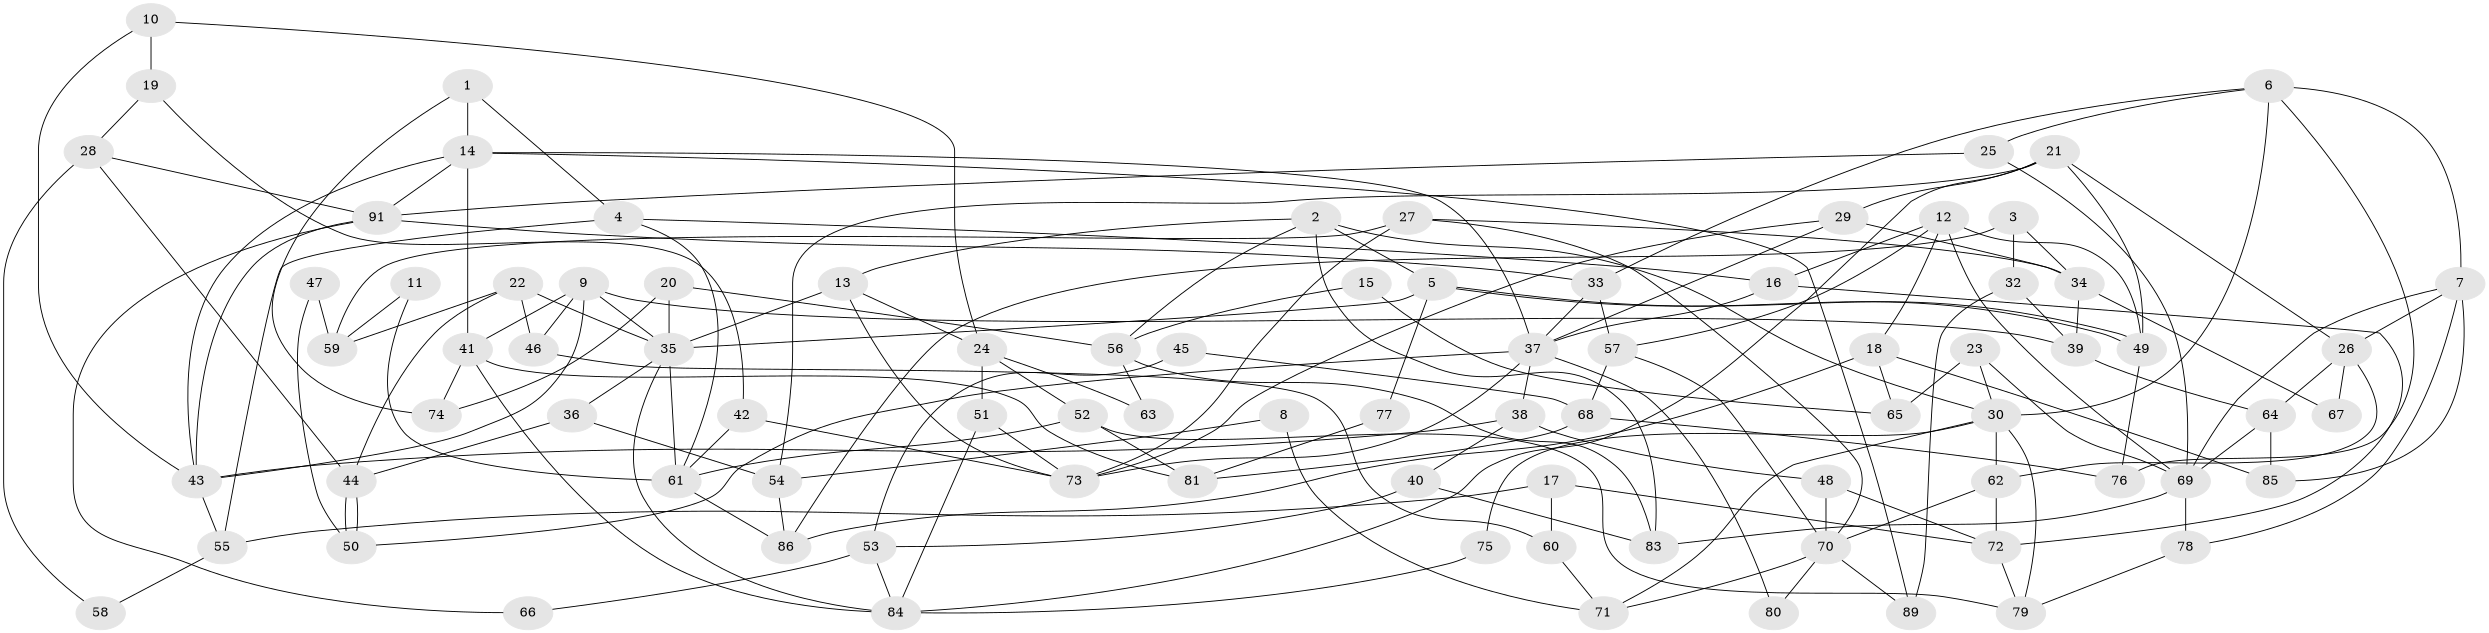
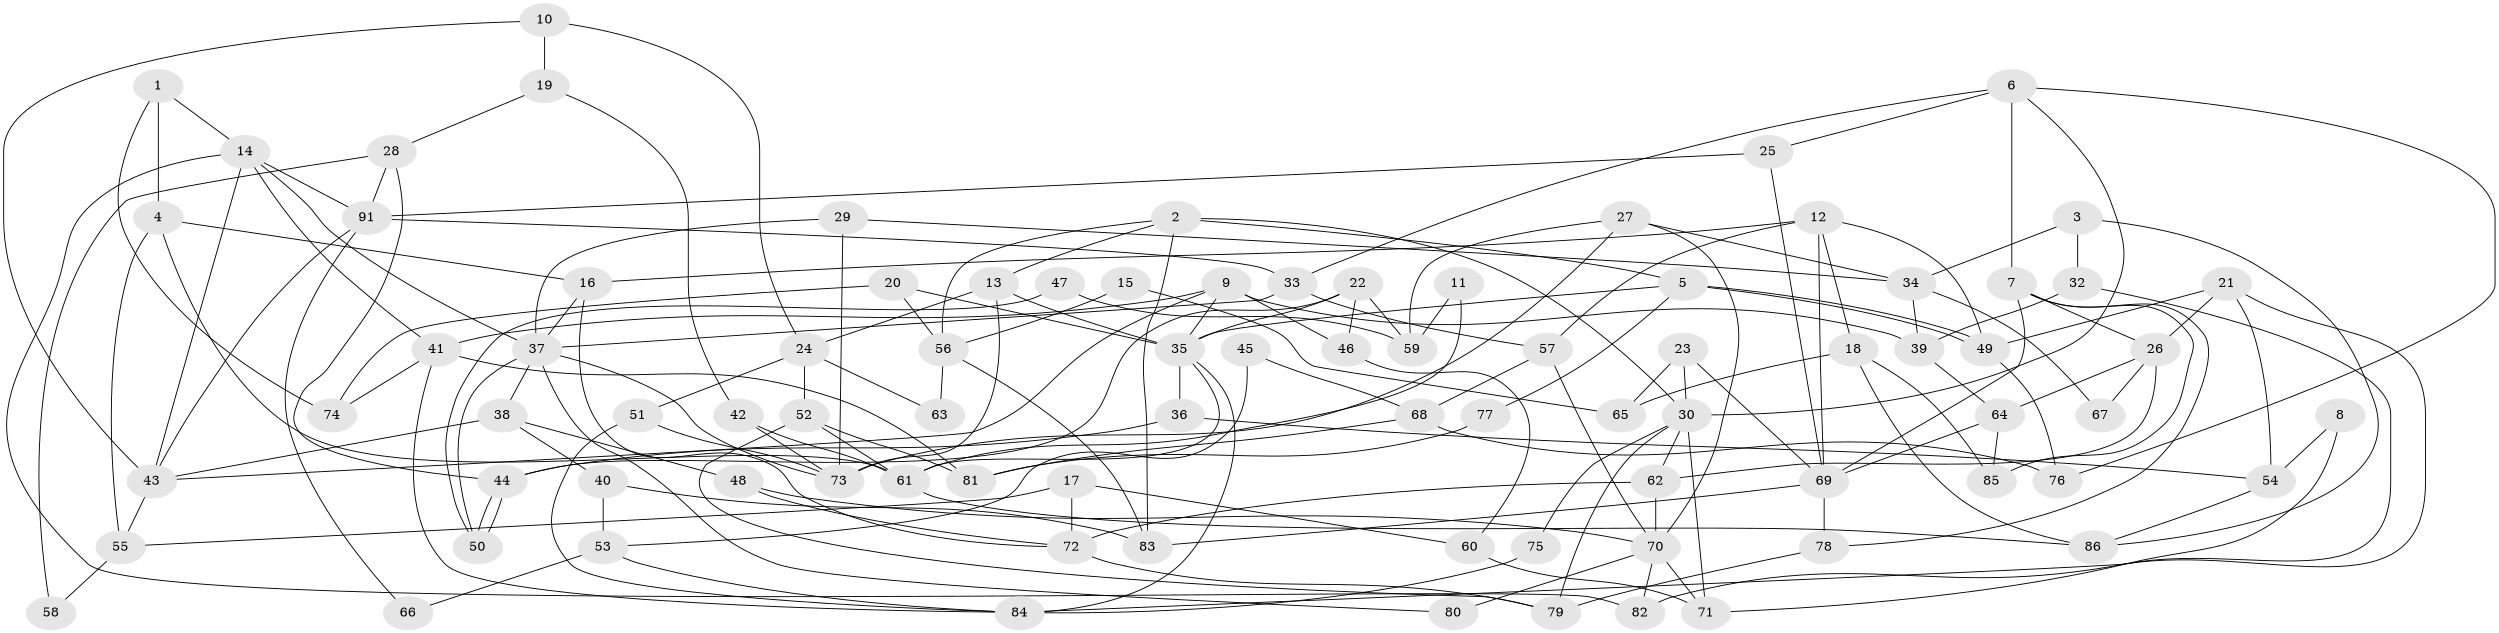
(1915, 192) -> none
(1911, 613) -> (1640, 613)
